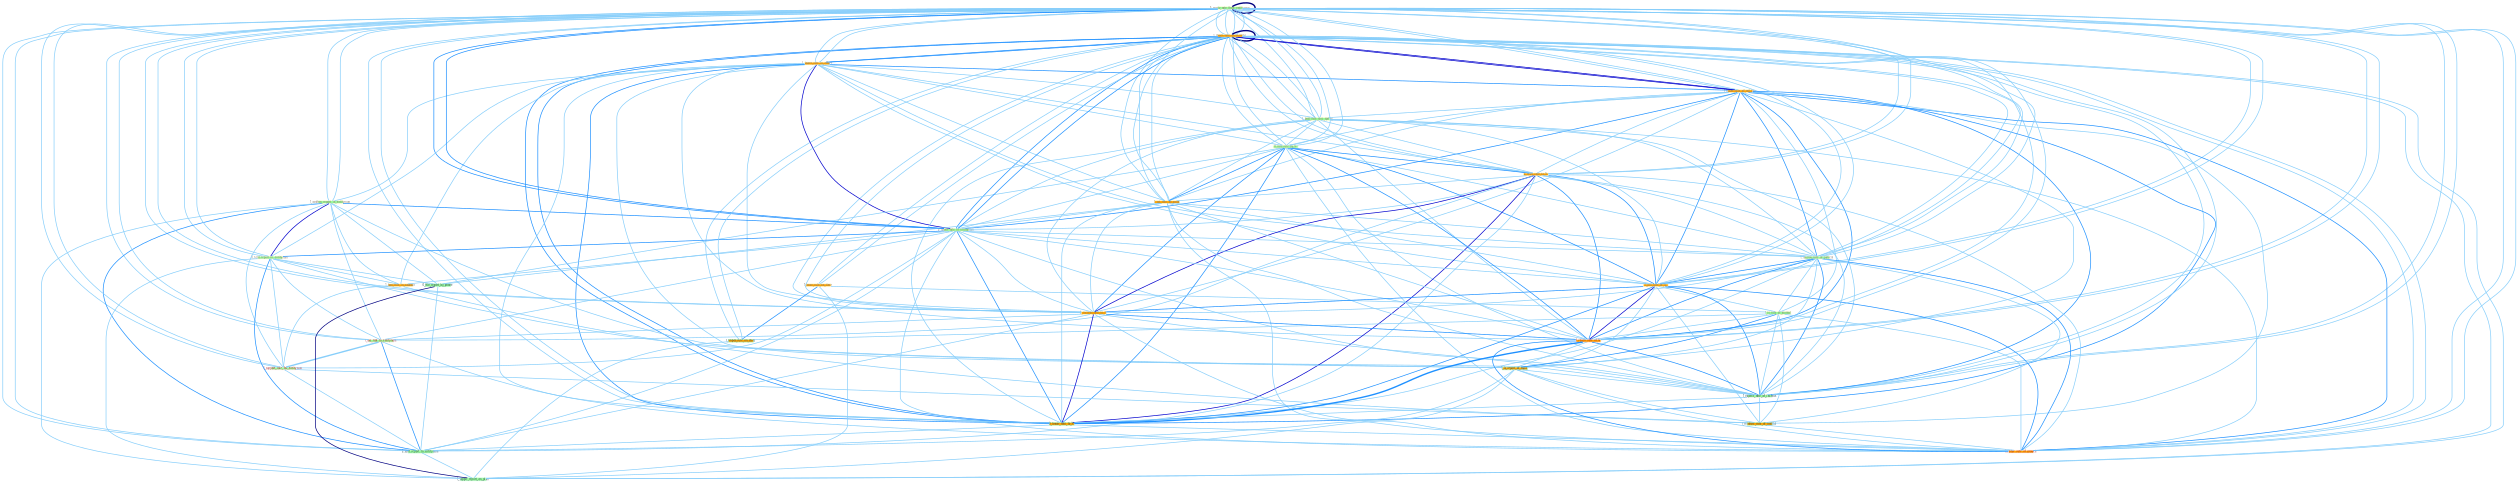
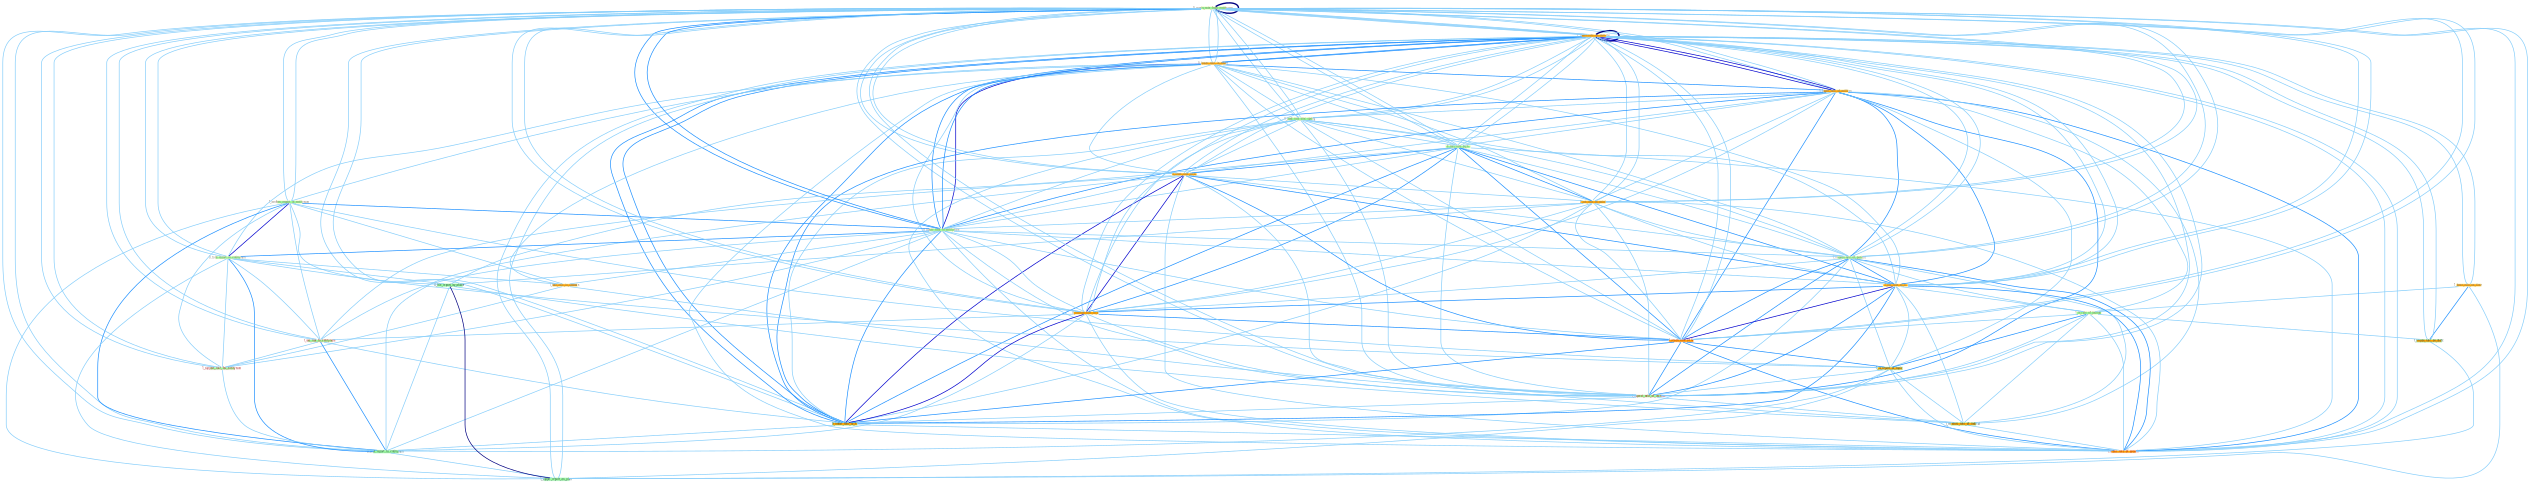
(332, 355) -> (271, 355)
(1552, 355) -> (1776, 353)
(1383, 392) -> (1243, 384)
(1021, 396) -> (1201, 376)
(1760, 396) -> (1649, 396)
